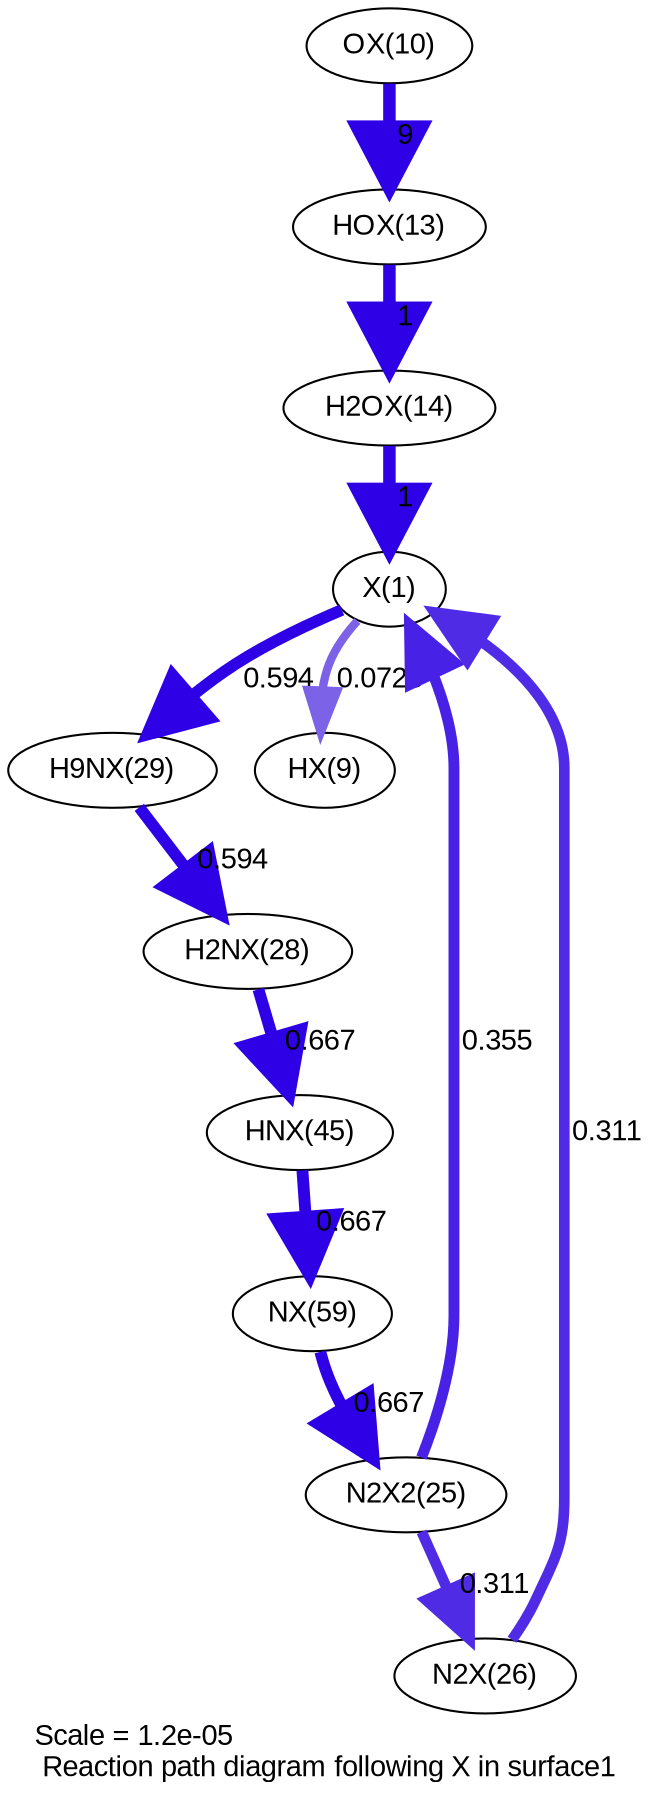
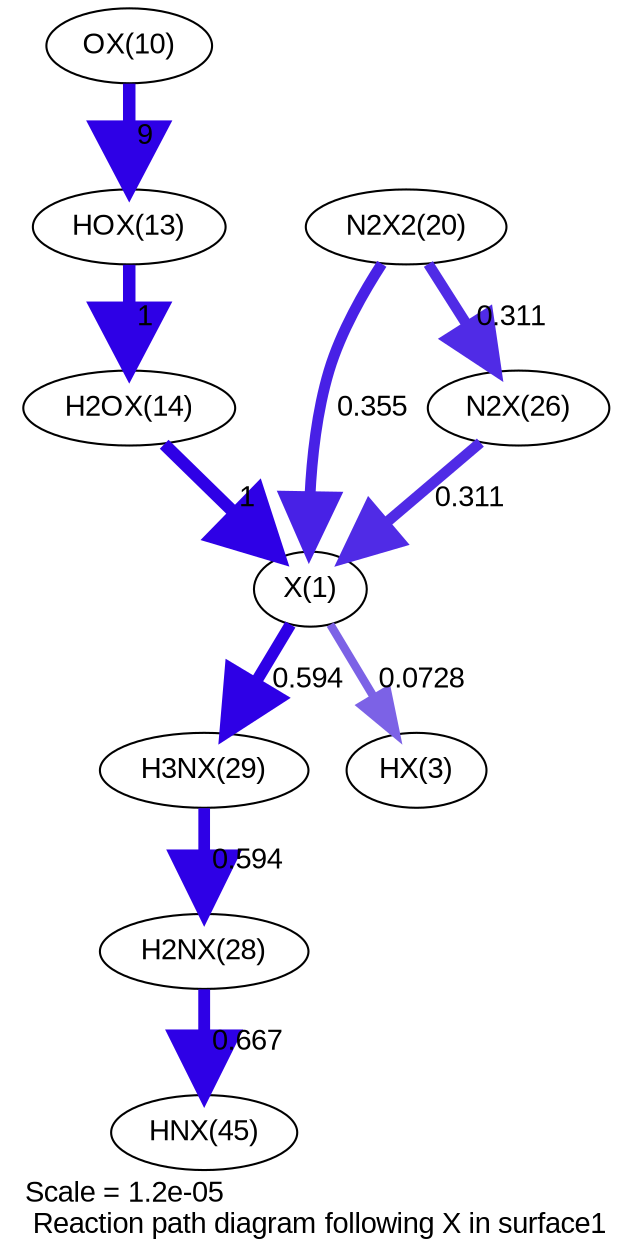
(113, 770) -> (204, 770)
(325, 770) -> (417, 770)
(312, 1314) -> none
(406, 1495) -> (406, 227)
